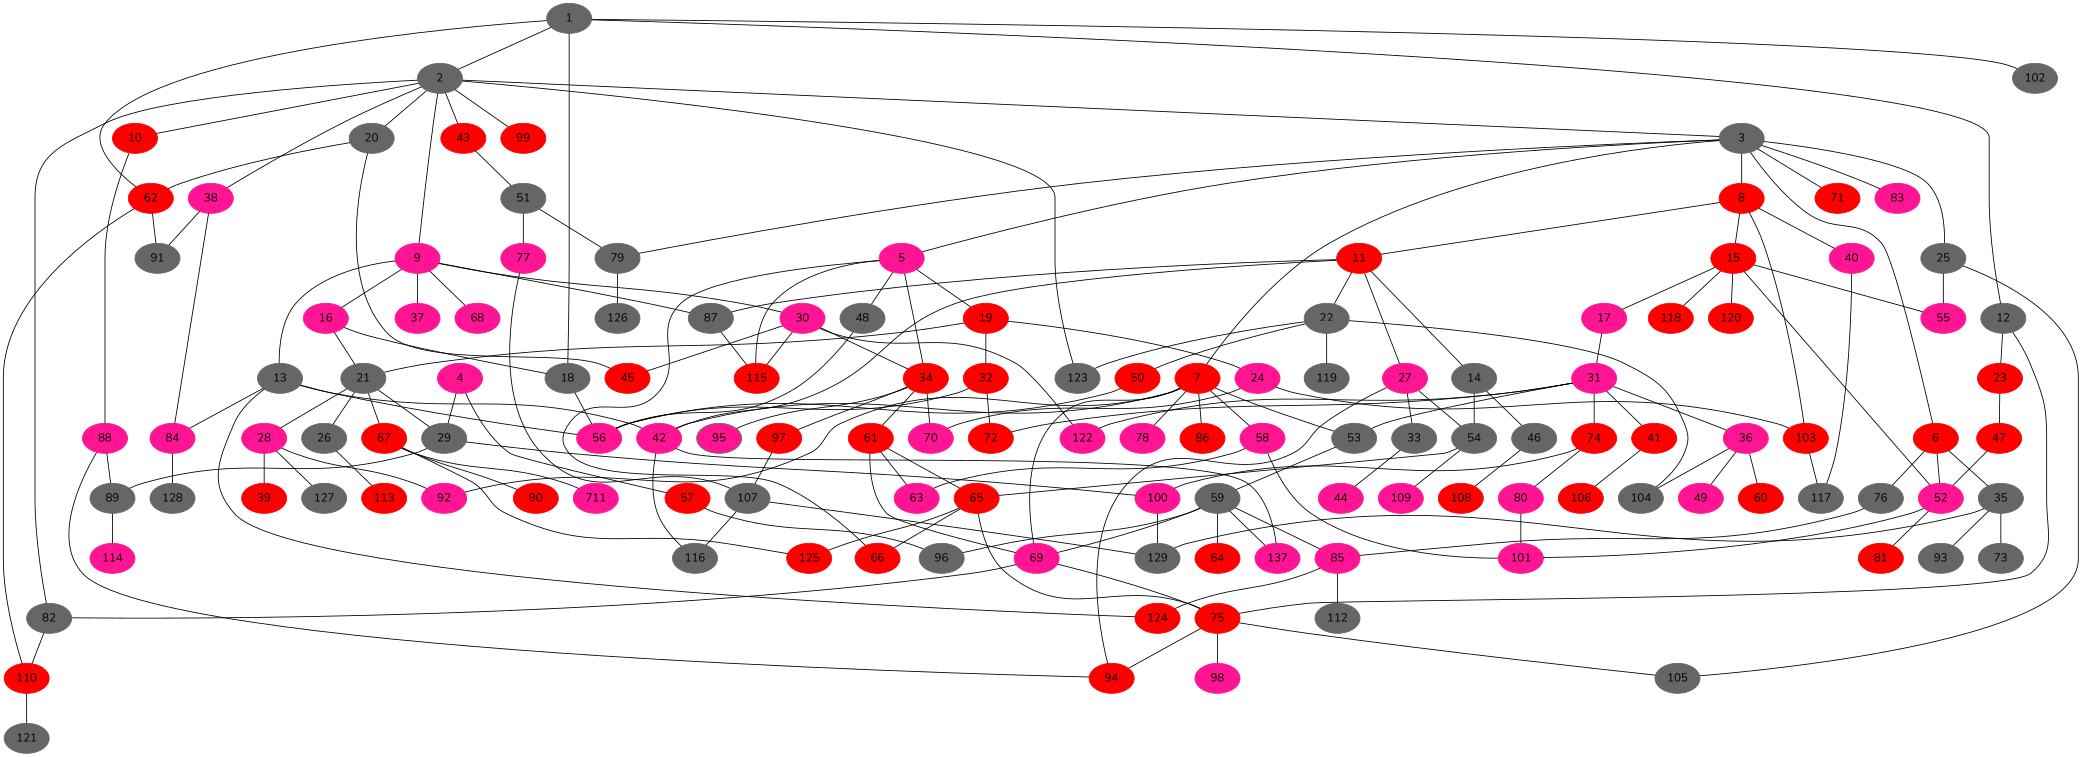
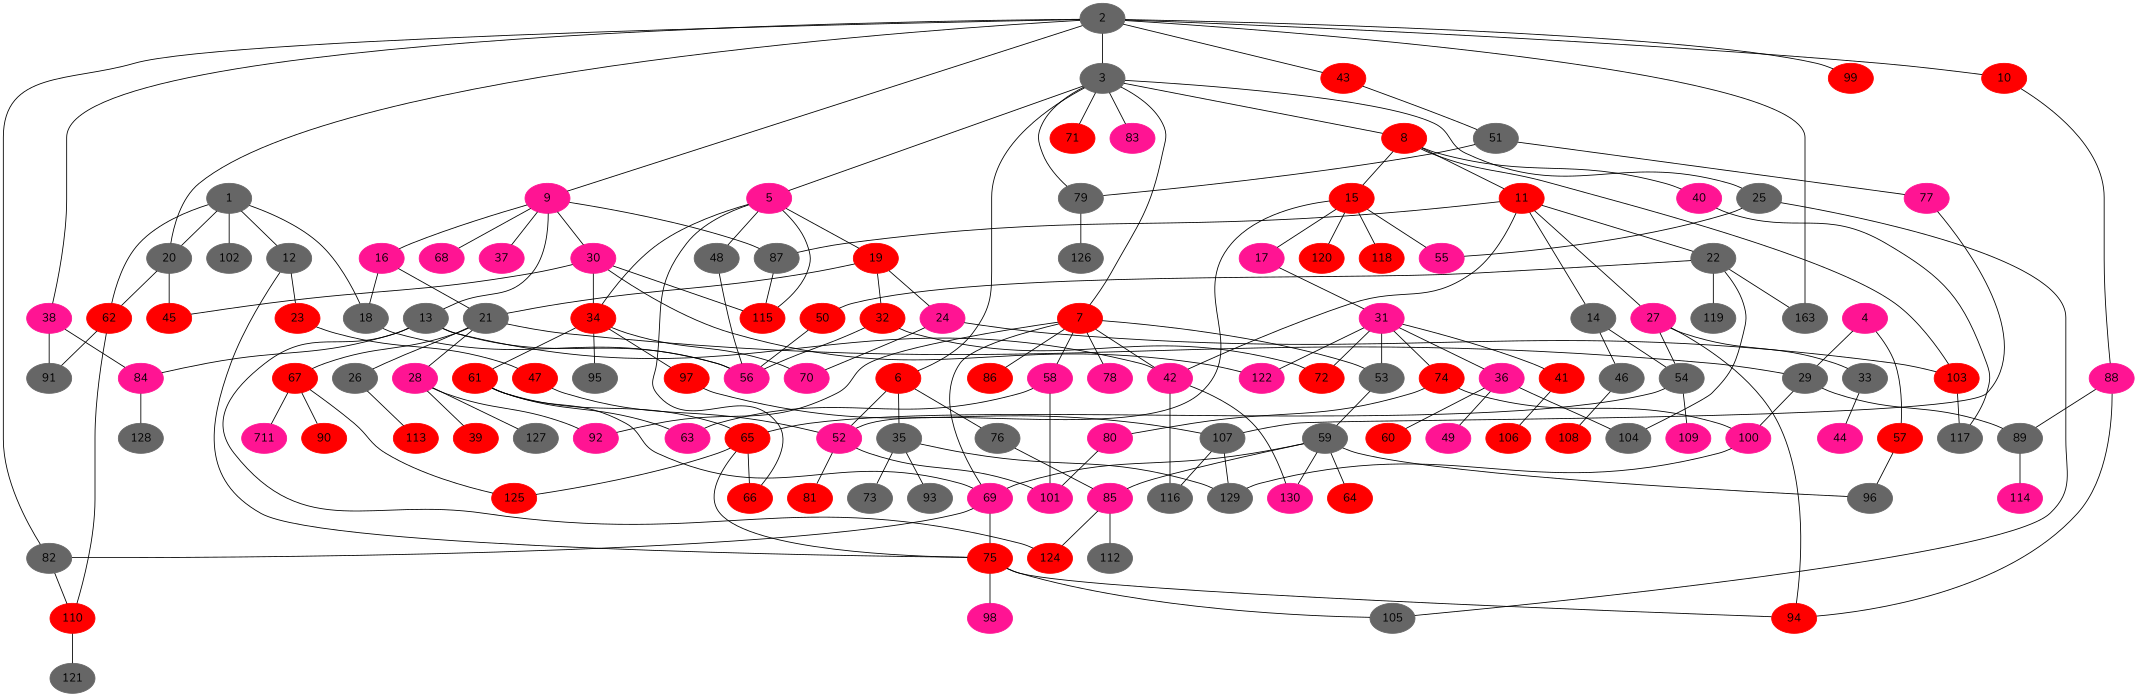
(505, 48) -> (199, 228)
(1078, 378) -> (1805, 318)
(719, 438) -> (595, 378)
(1278, 558) -> (1290, 498)
